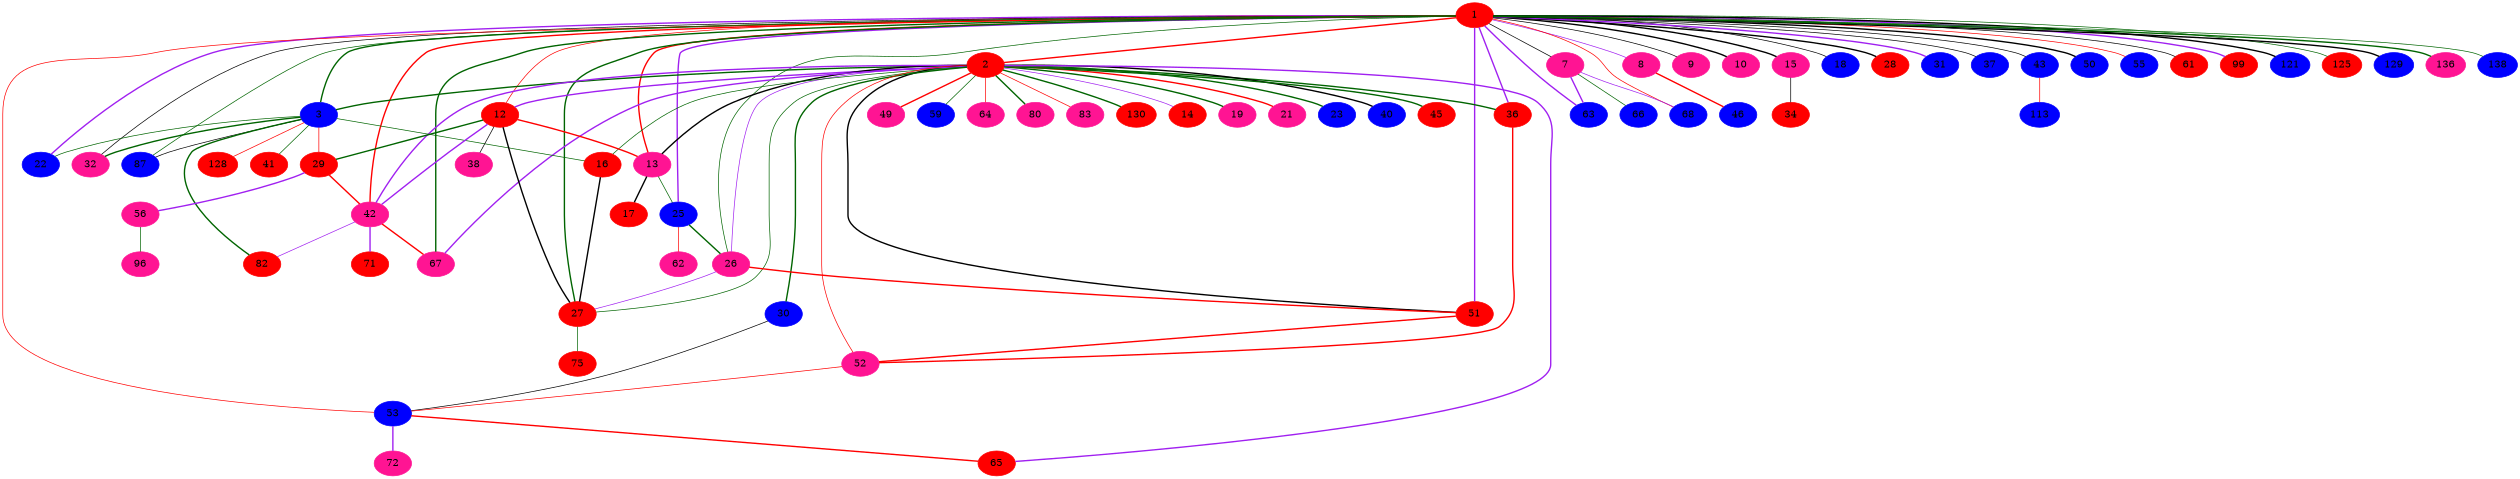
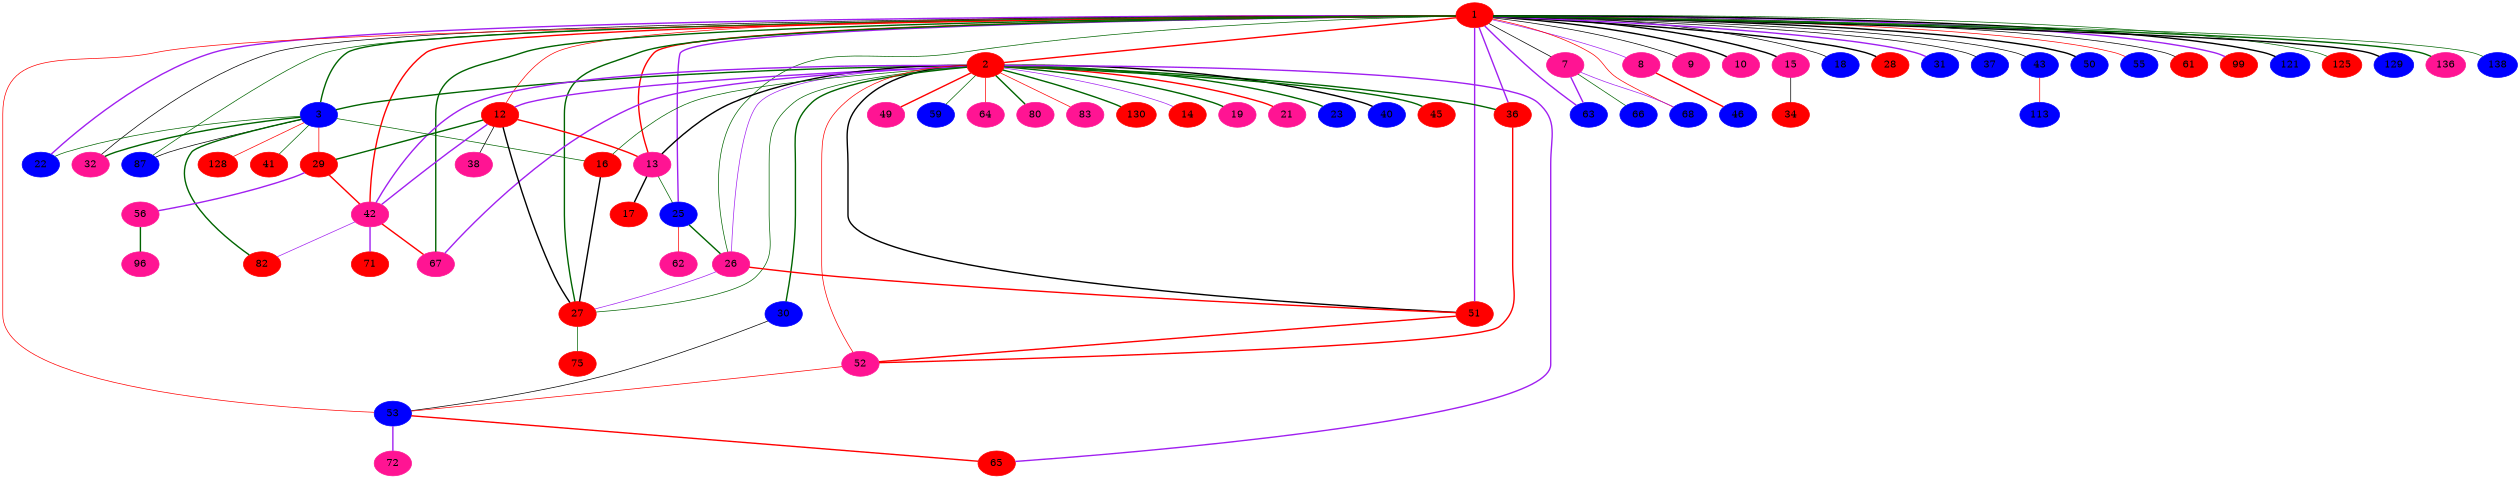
(140, 239) -> (140, 239)
